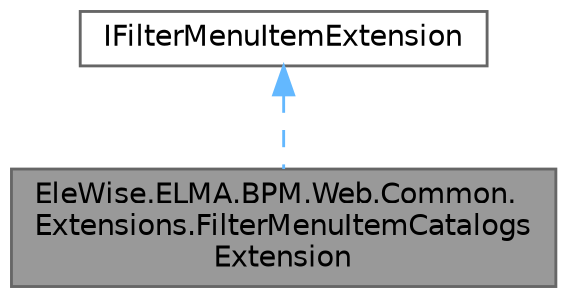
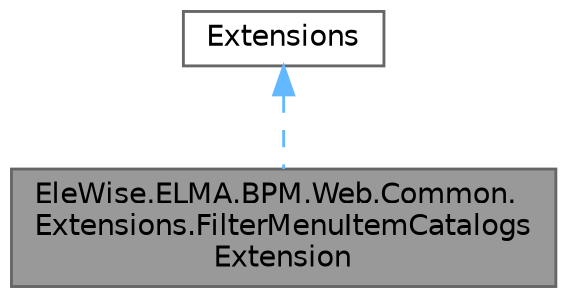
(284, 39) -> (284, 39)
